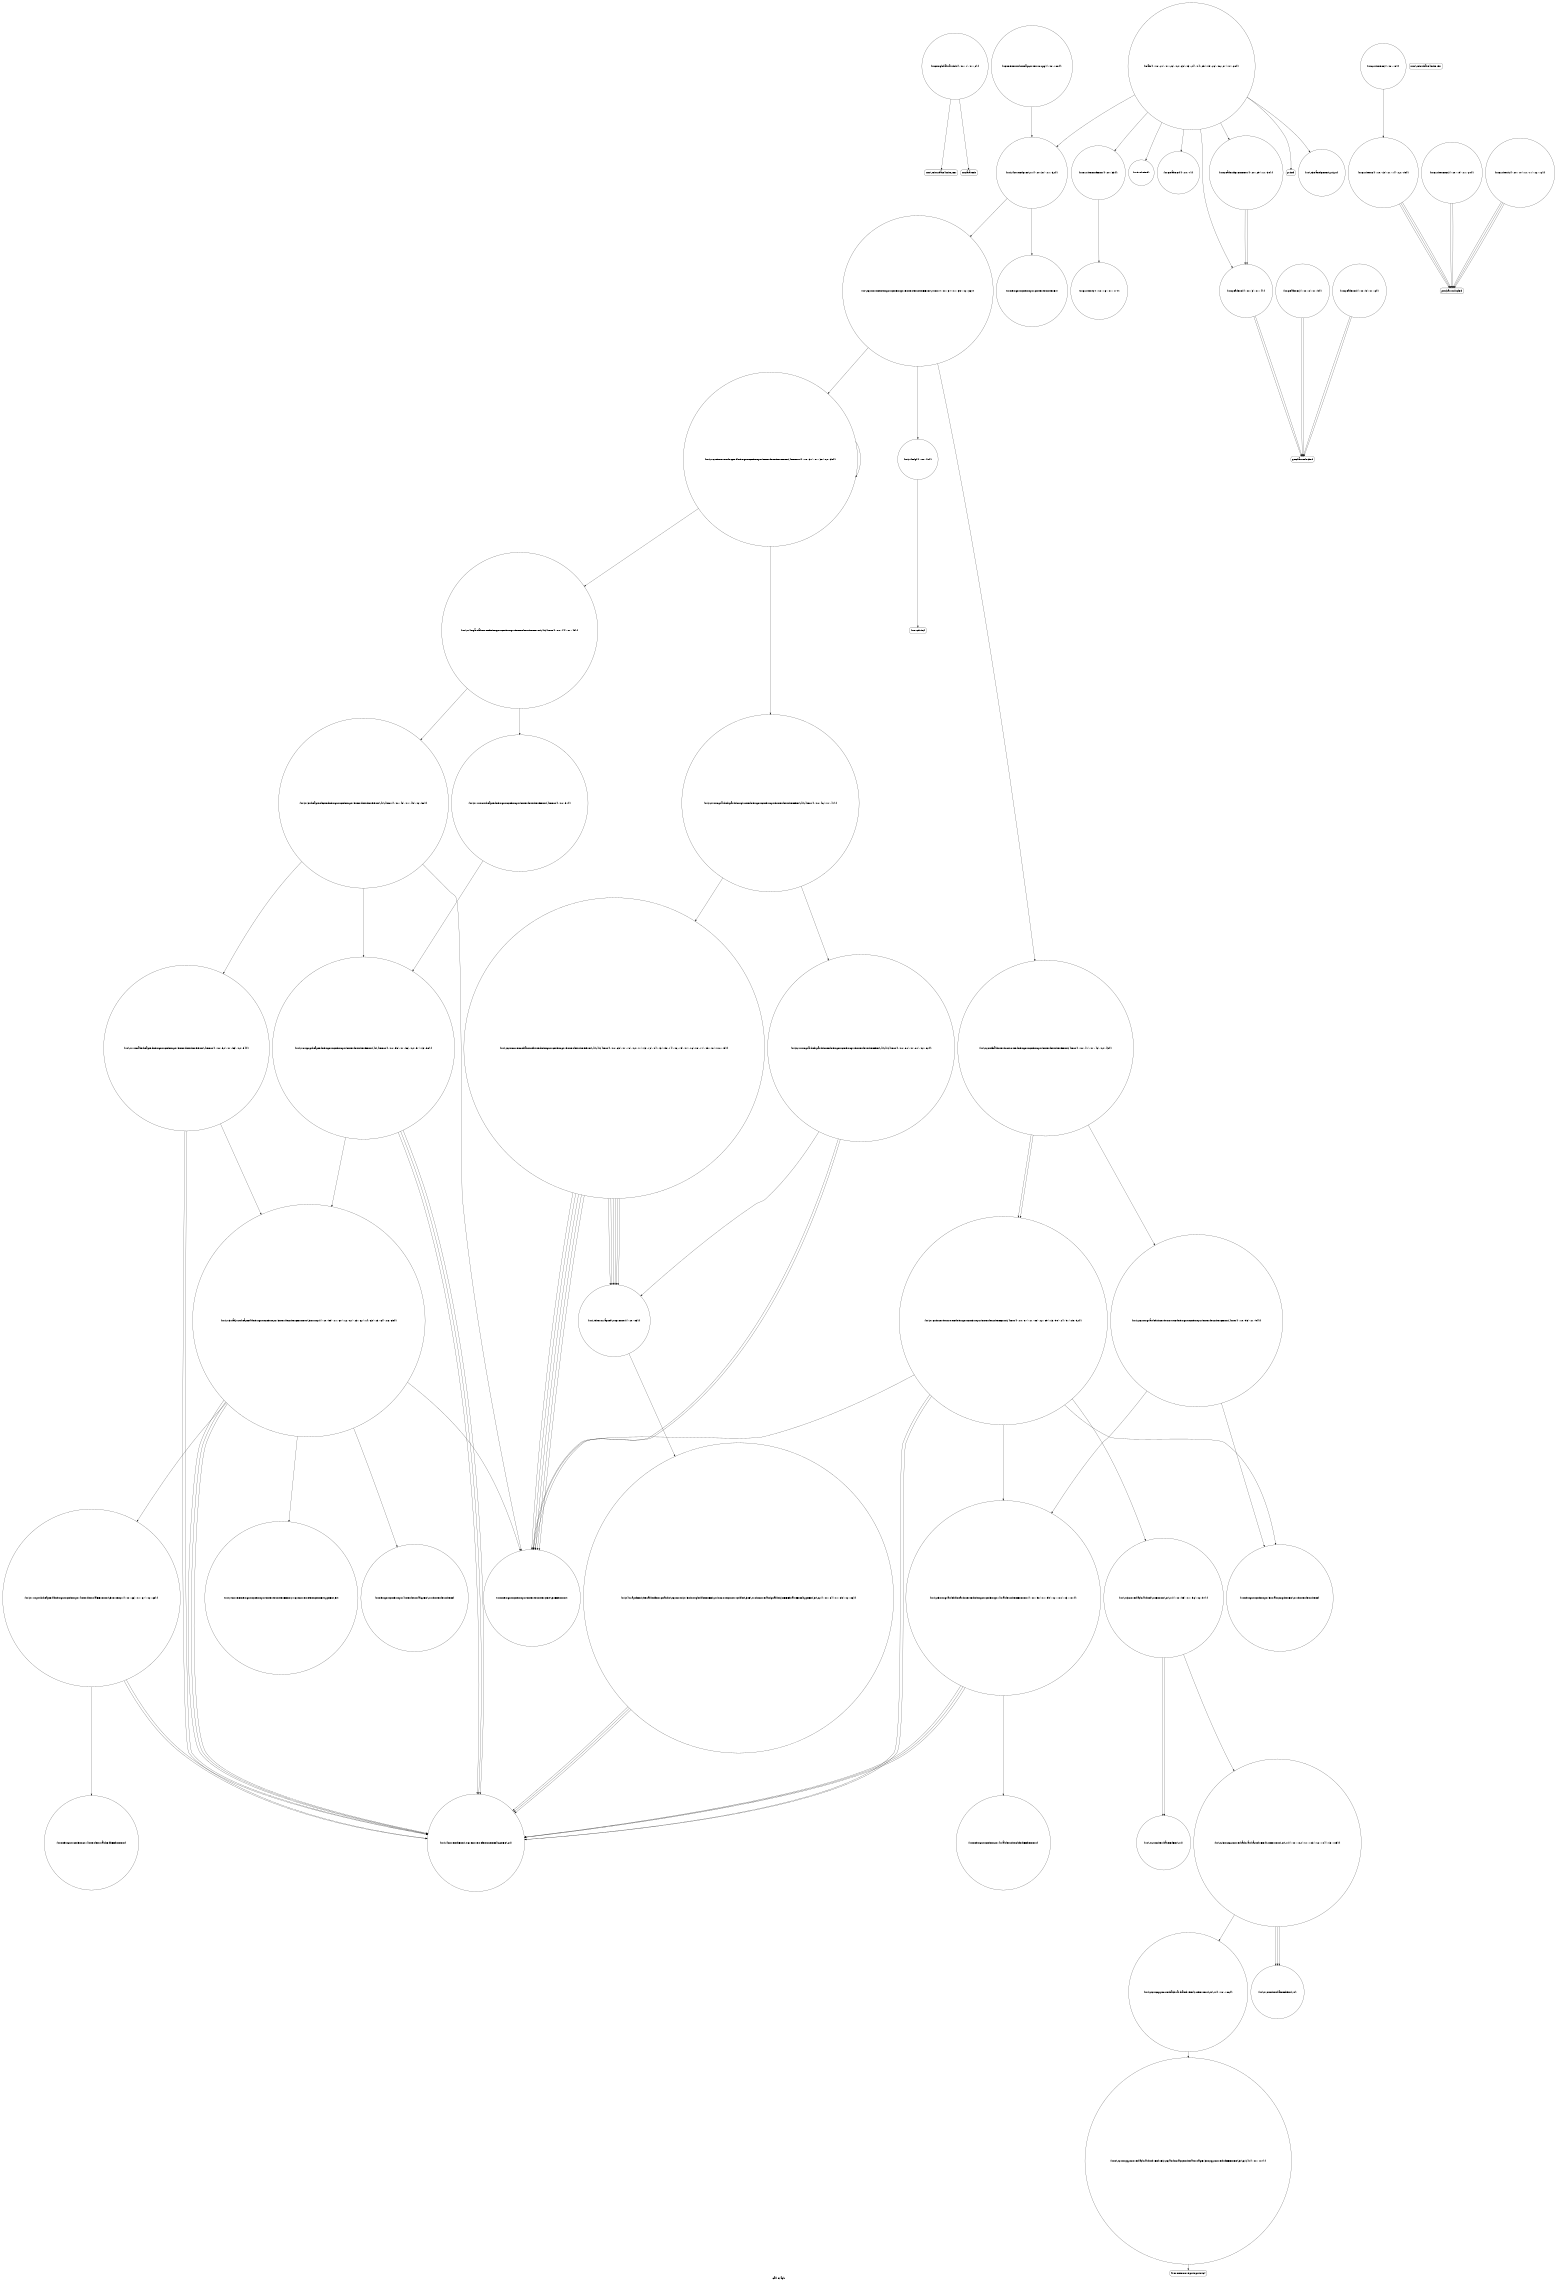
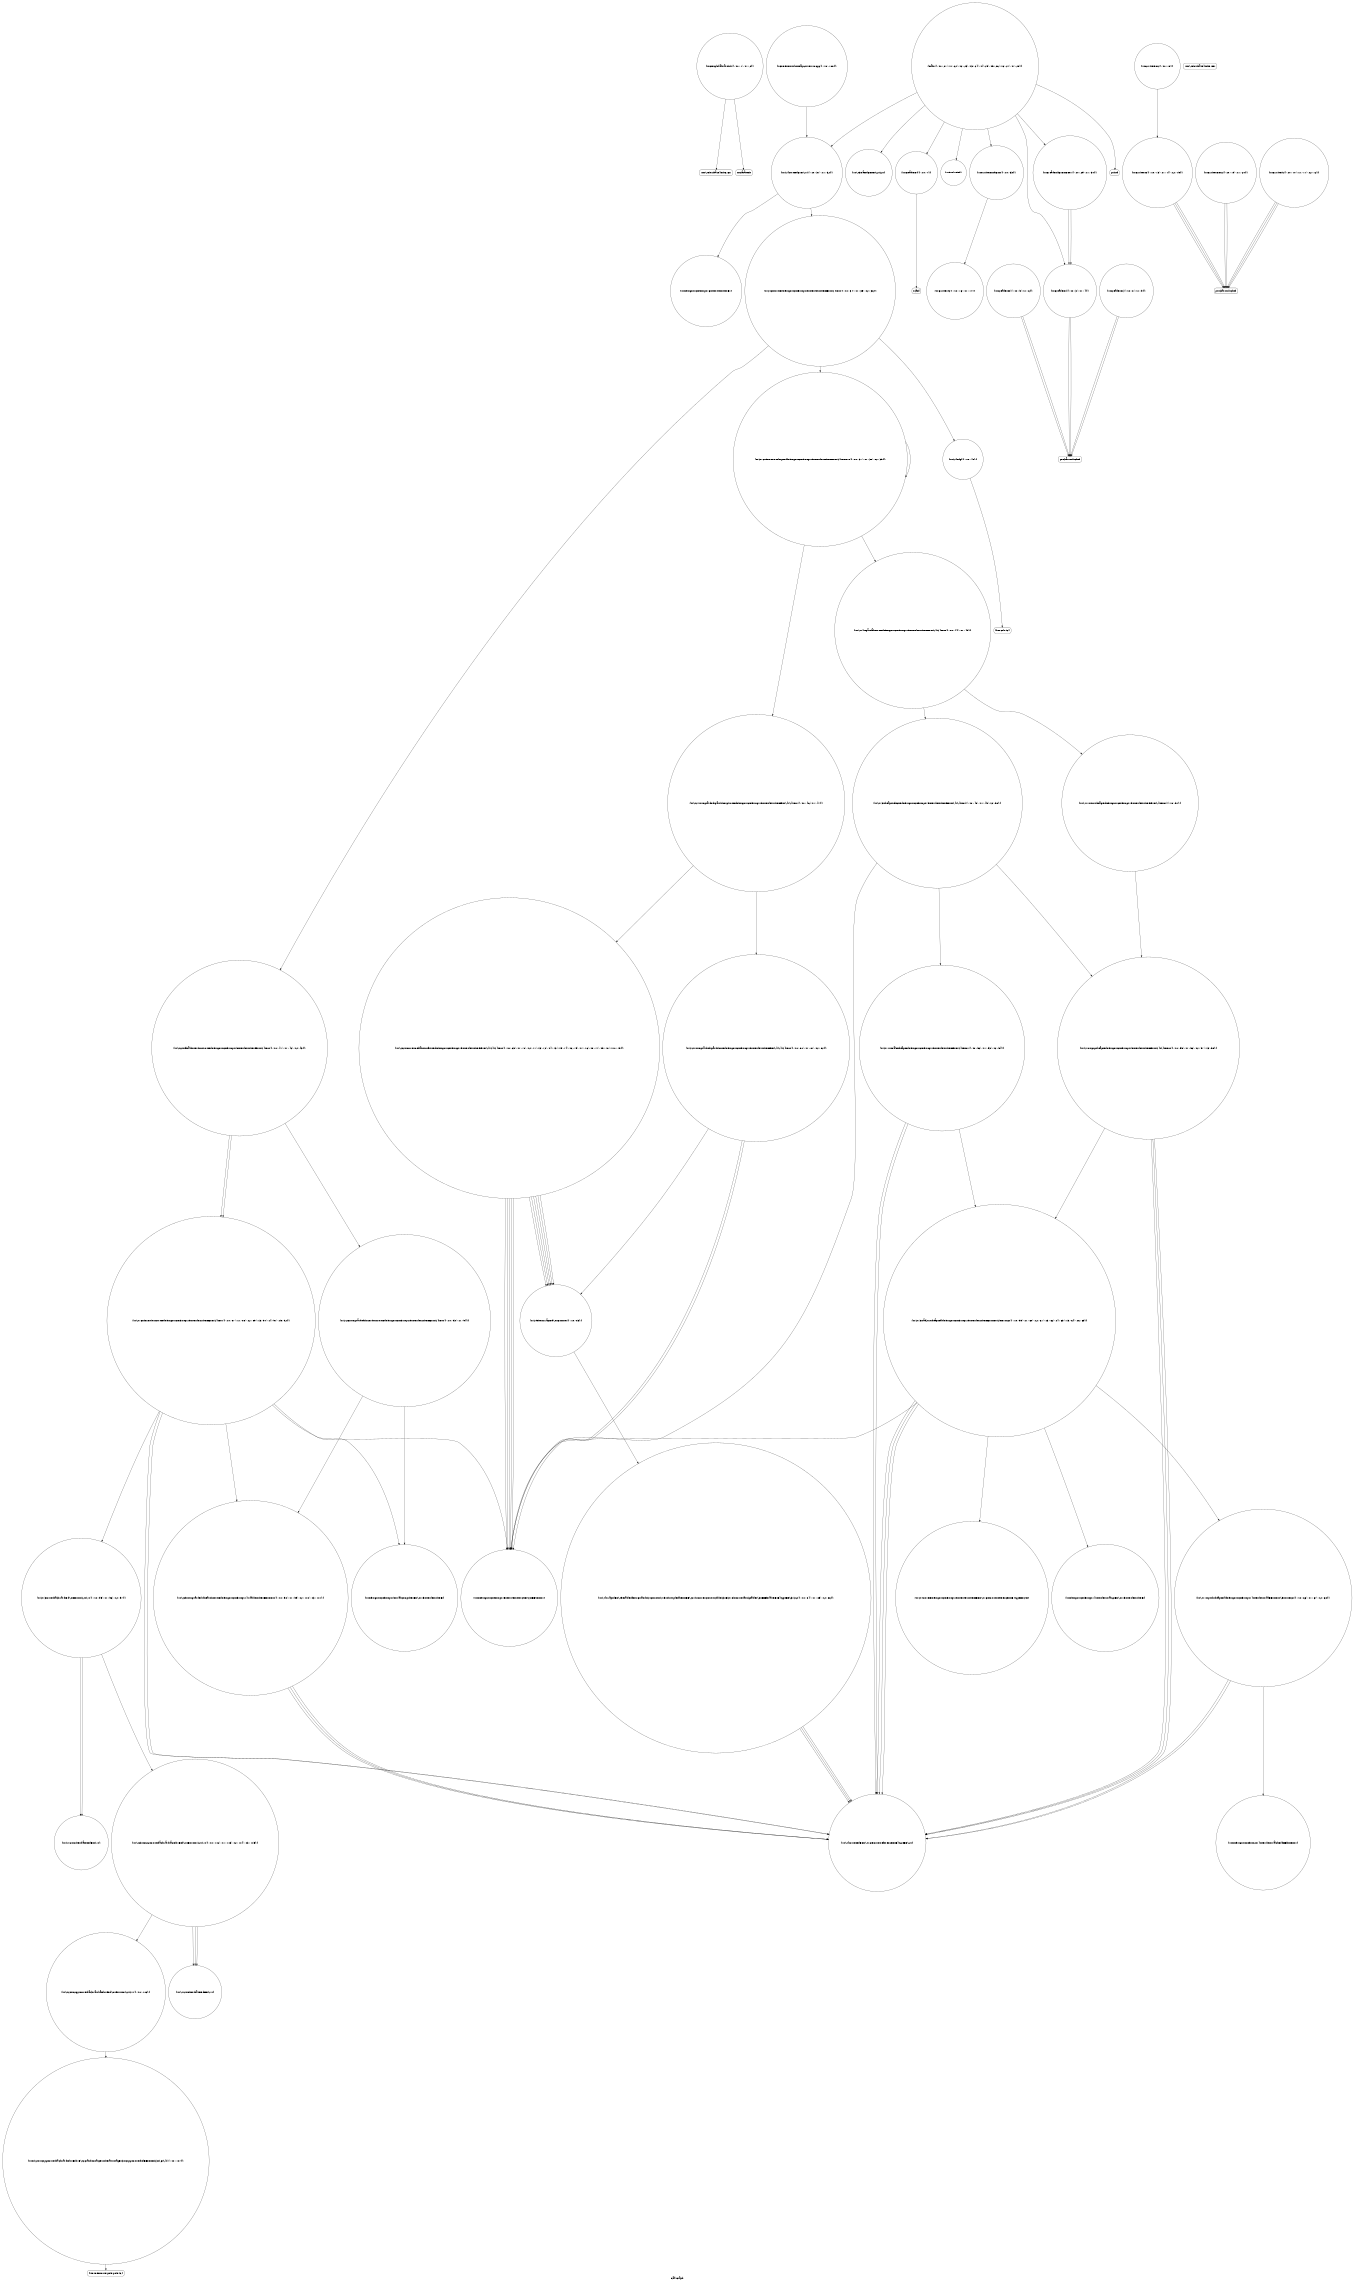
none -> (916, 291)
(1003, 1843) -> none
